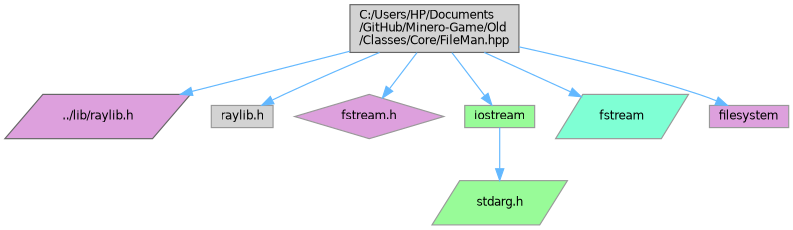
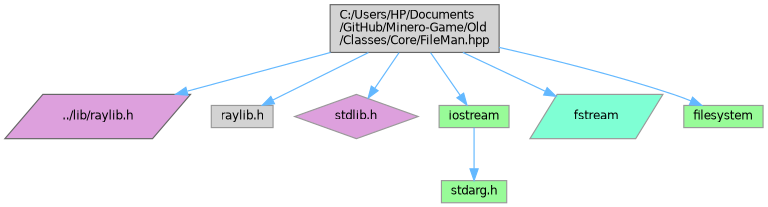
(369, 117) -> (356, 117)
(749, 117) -> (723, 117)
(500, 203) -> (474, 192)
